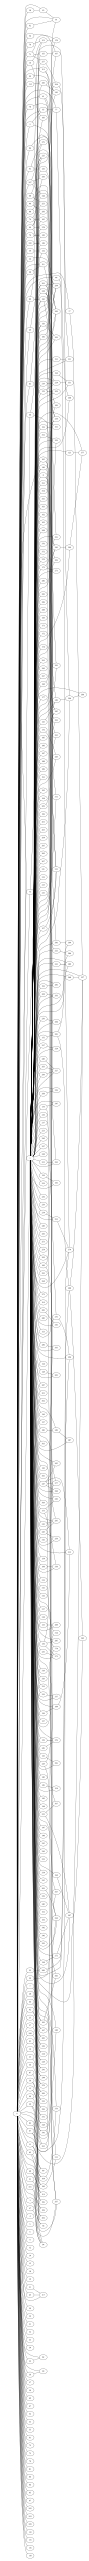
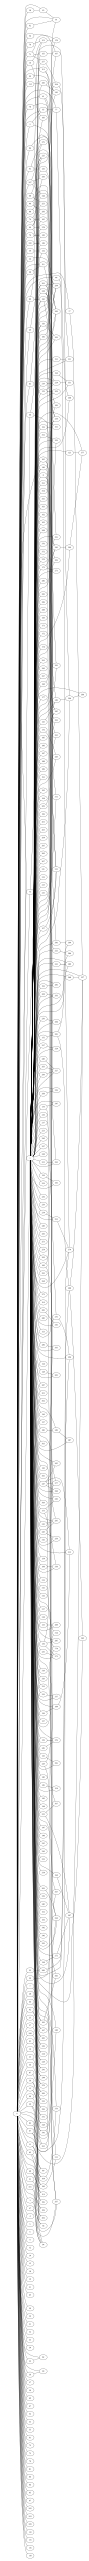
(43, 1881) -> none
(43, 2295) -> none
